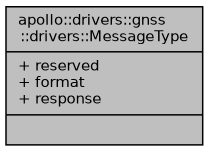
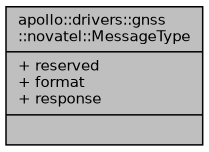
(104, 37) -> (104, 37)
